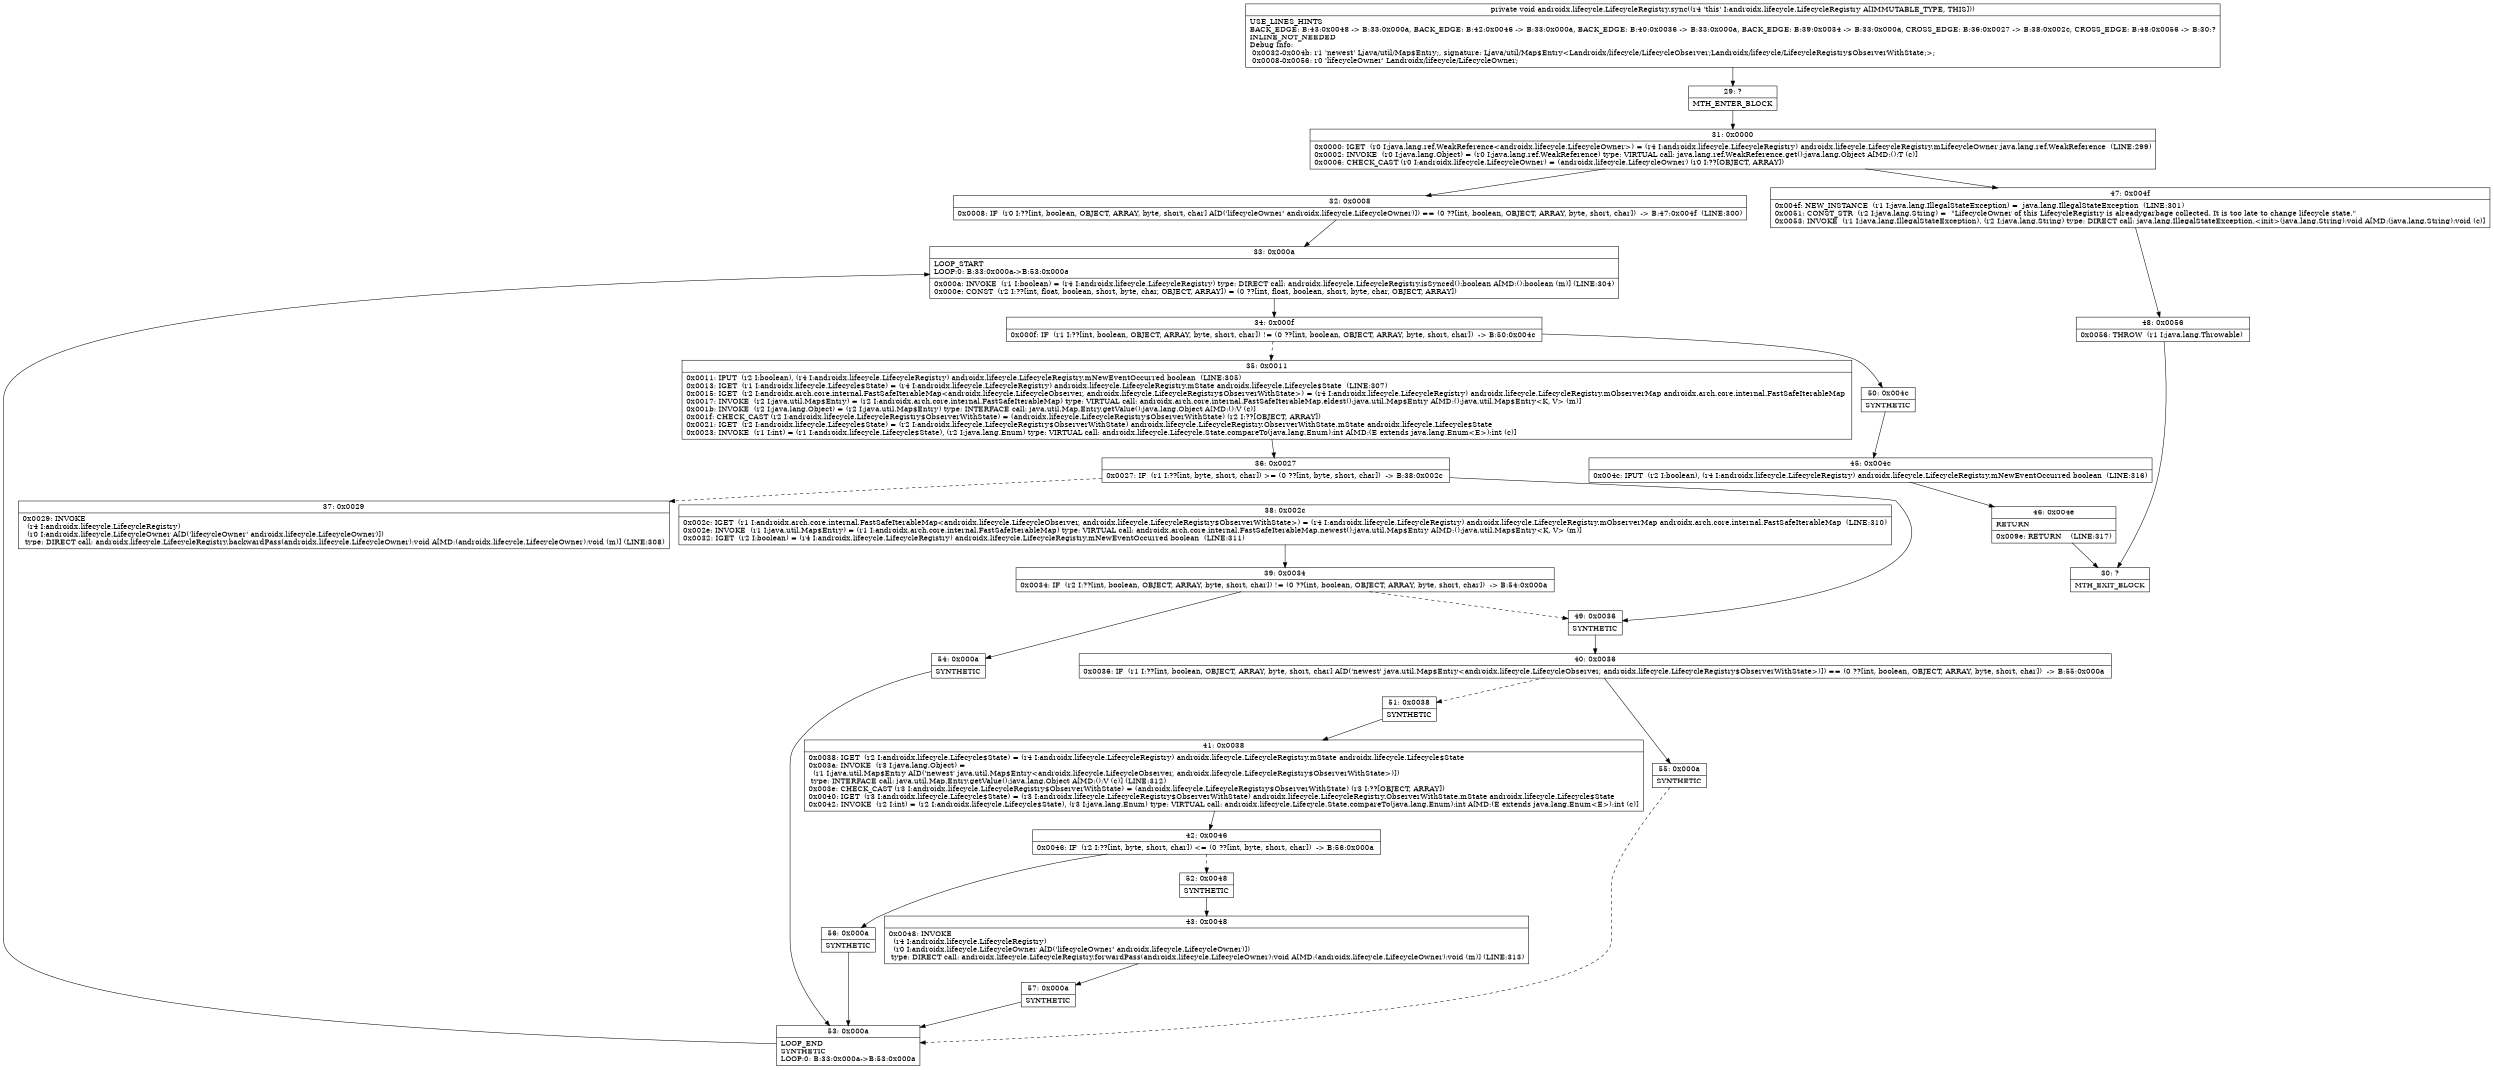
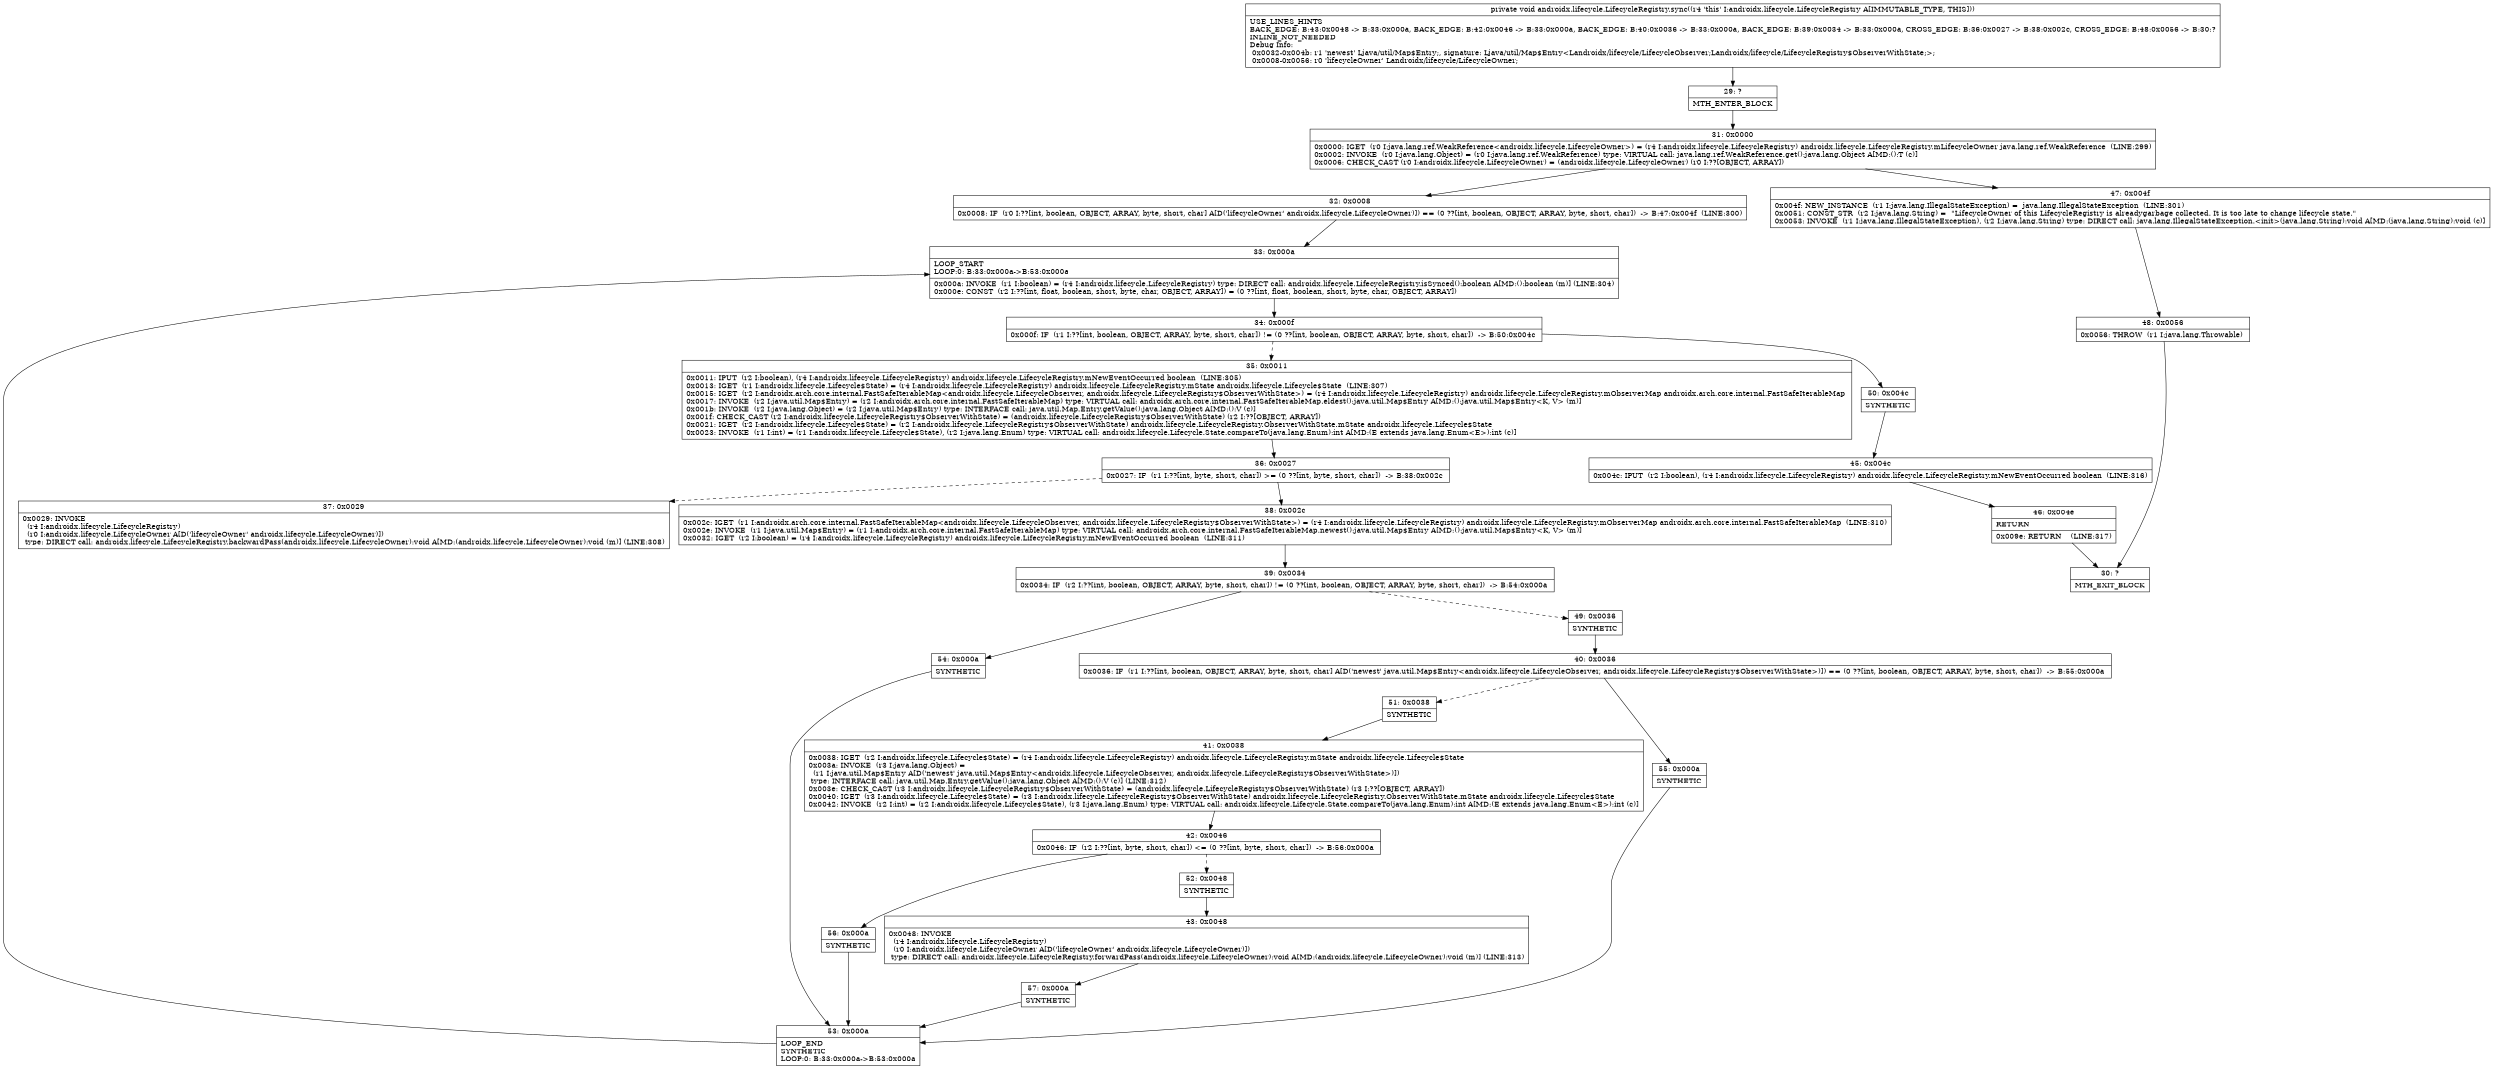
(1845, 496) -> (1279, 491)
(1361, 1012) -> (1361, 1012)
